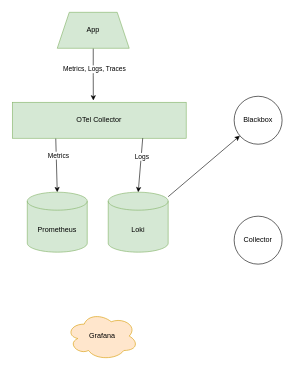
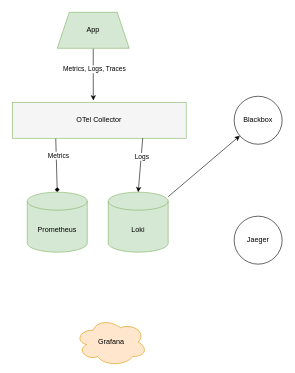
(99, 120) -> (99, 120)
(57, 186) -> (57, 186)
(258, 240) -> (258, 240)
(102, 336) -> (111, 342)
